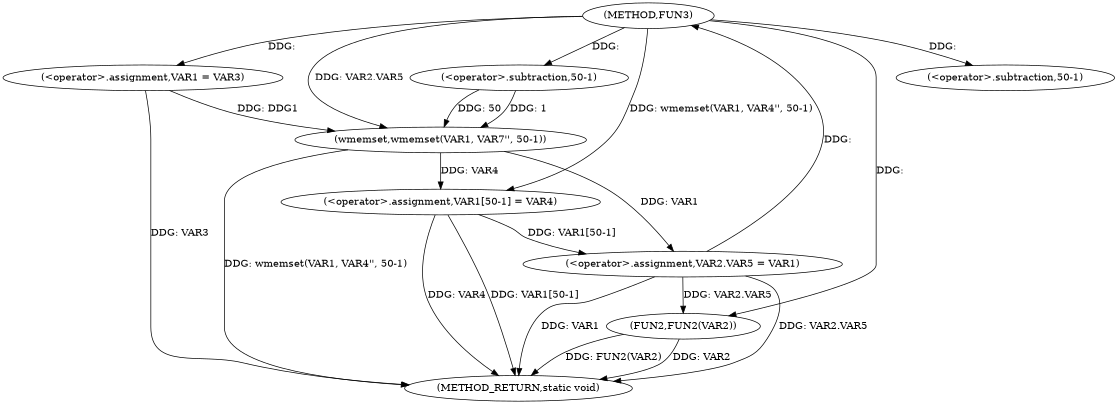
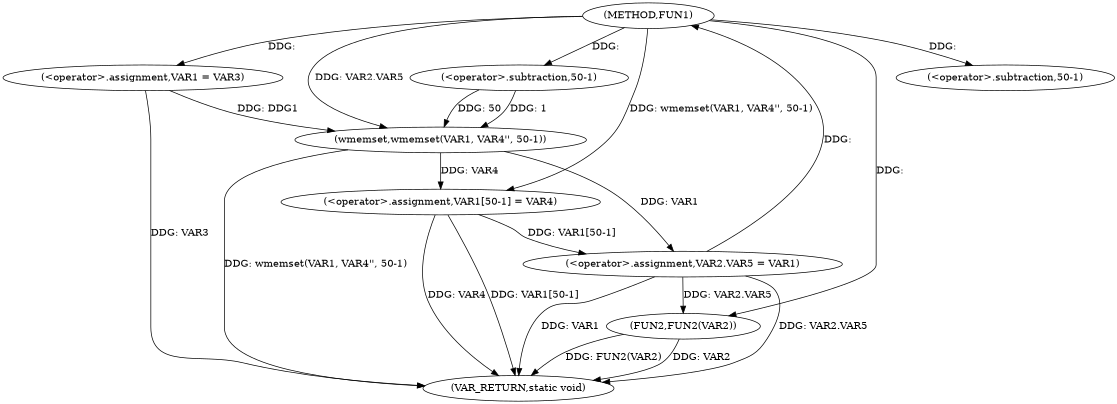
(648, 16) -> (648, 16)
(441, 140) -> (441, 140)
(518, 388) -> (518, 388)
